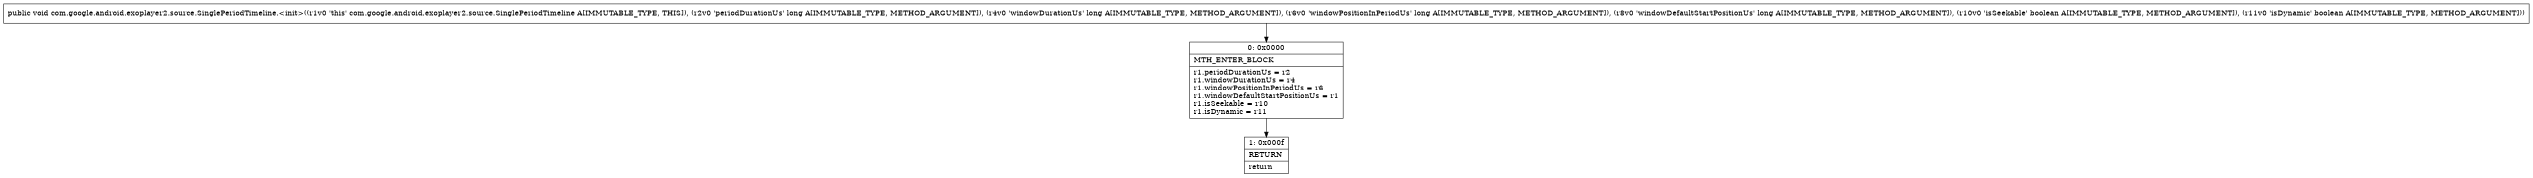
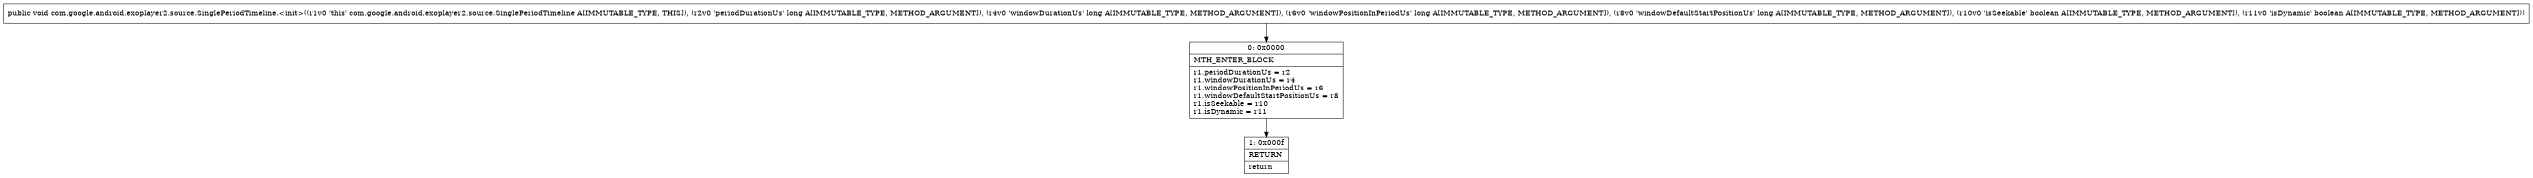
(1266, 96) -> (1266, 96)
